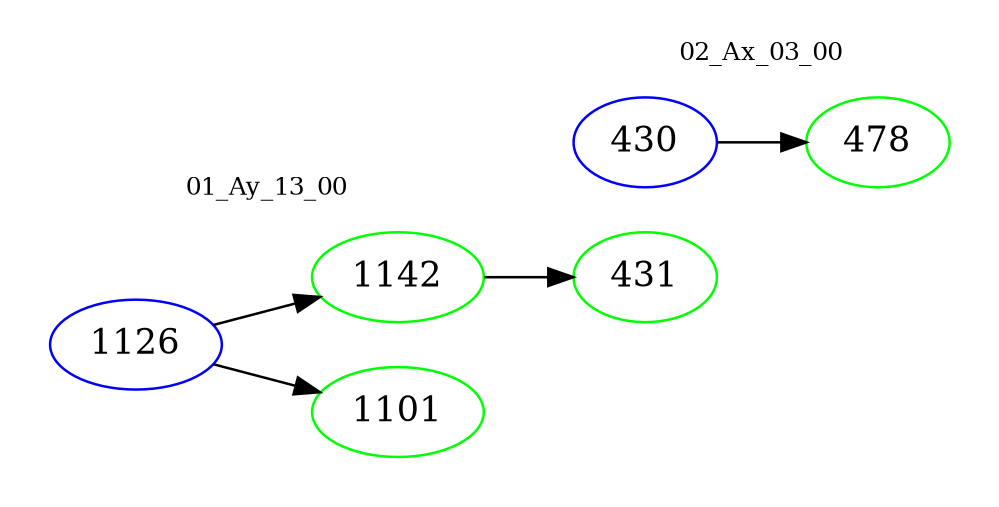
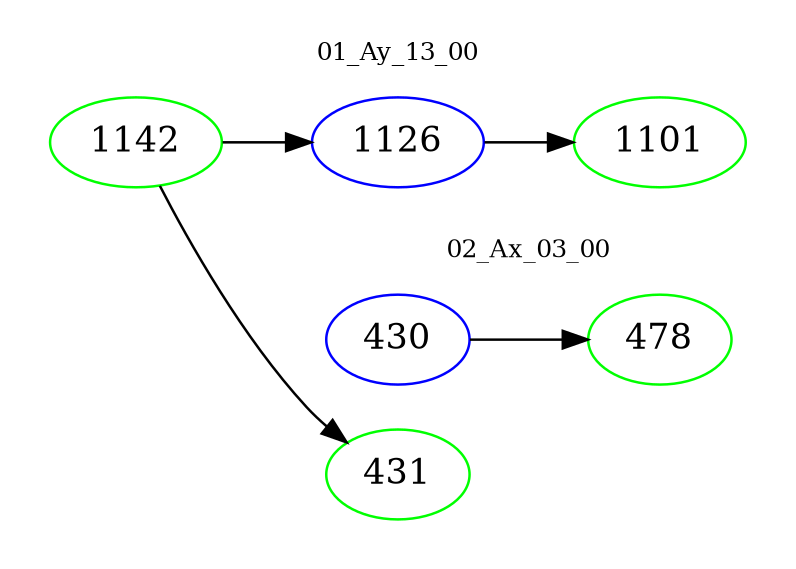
(254, 314) -> (254, 142)
